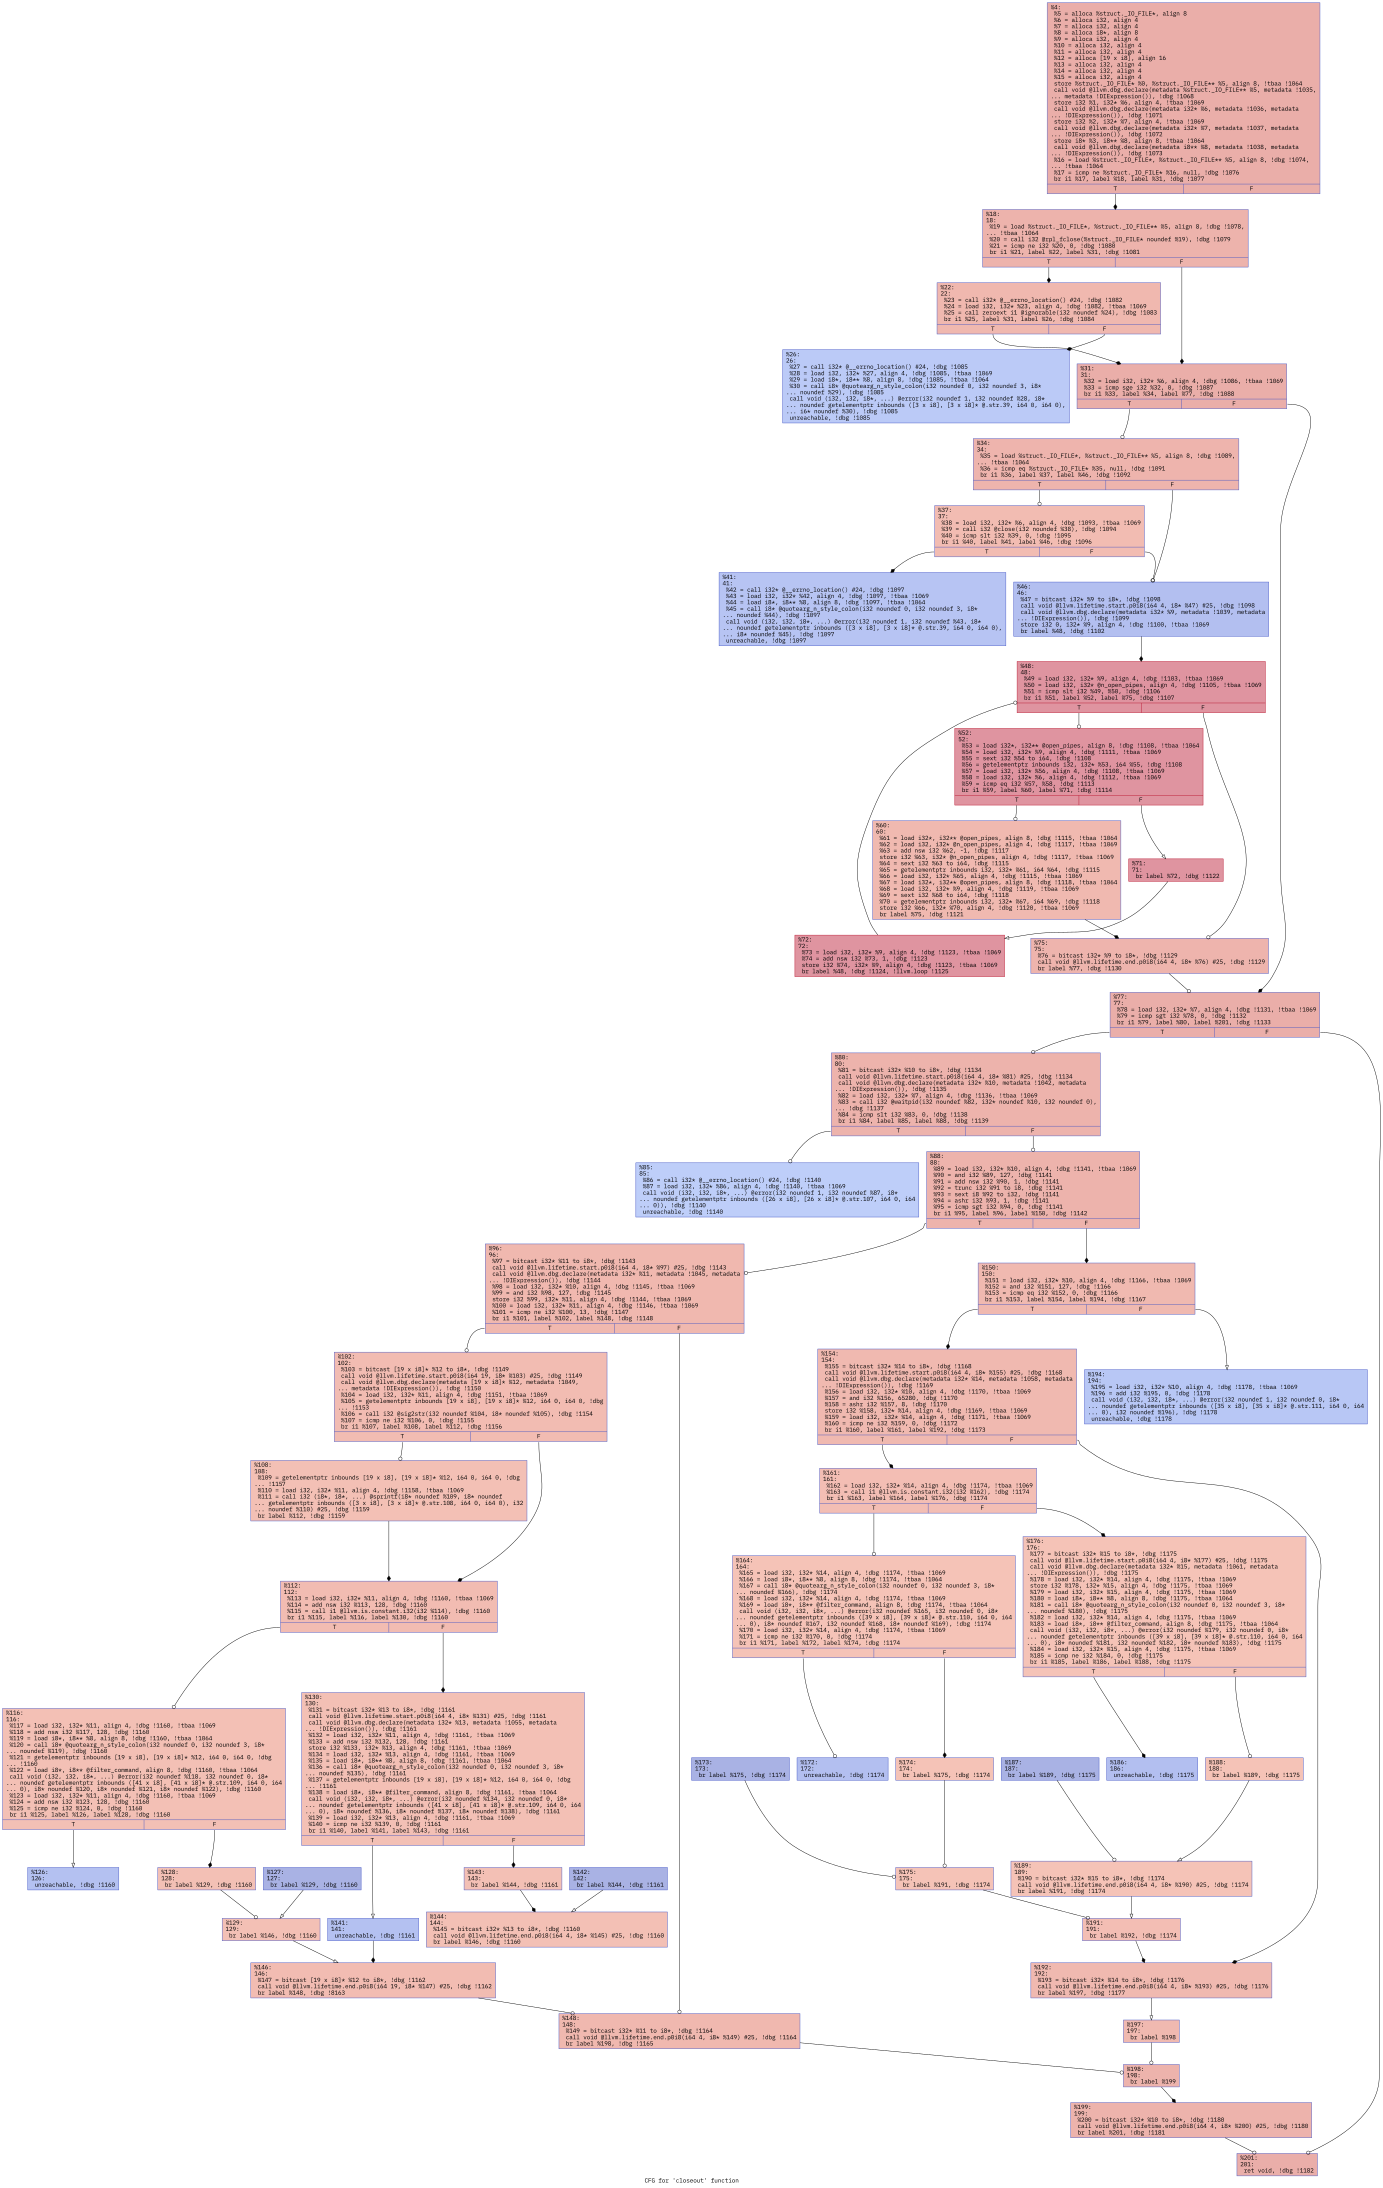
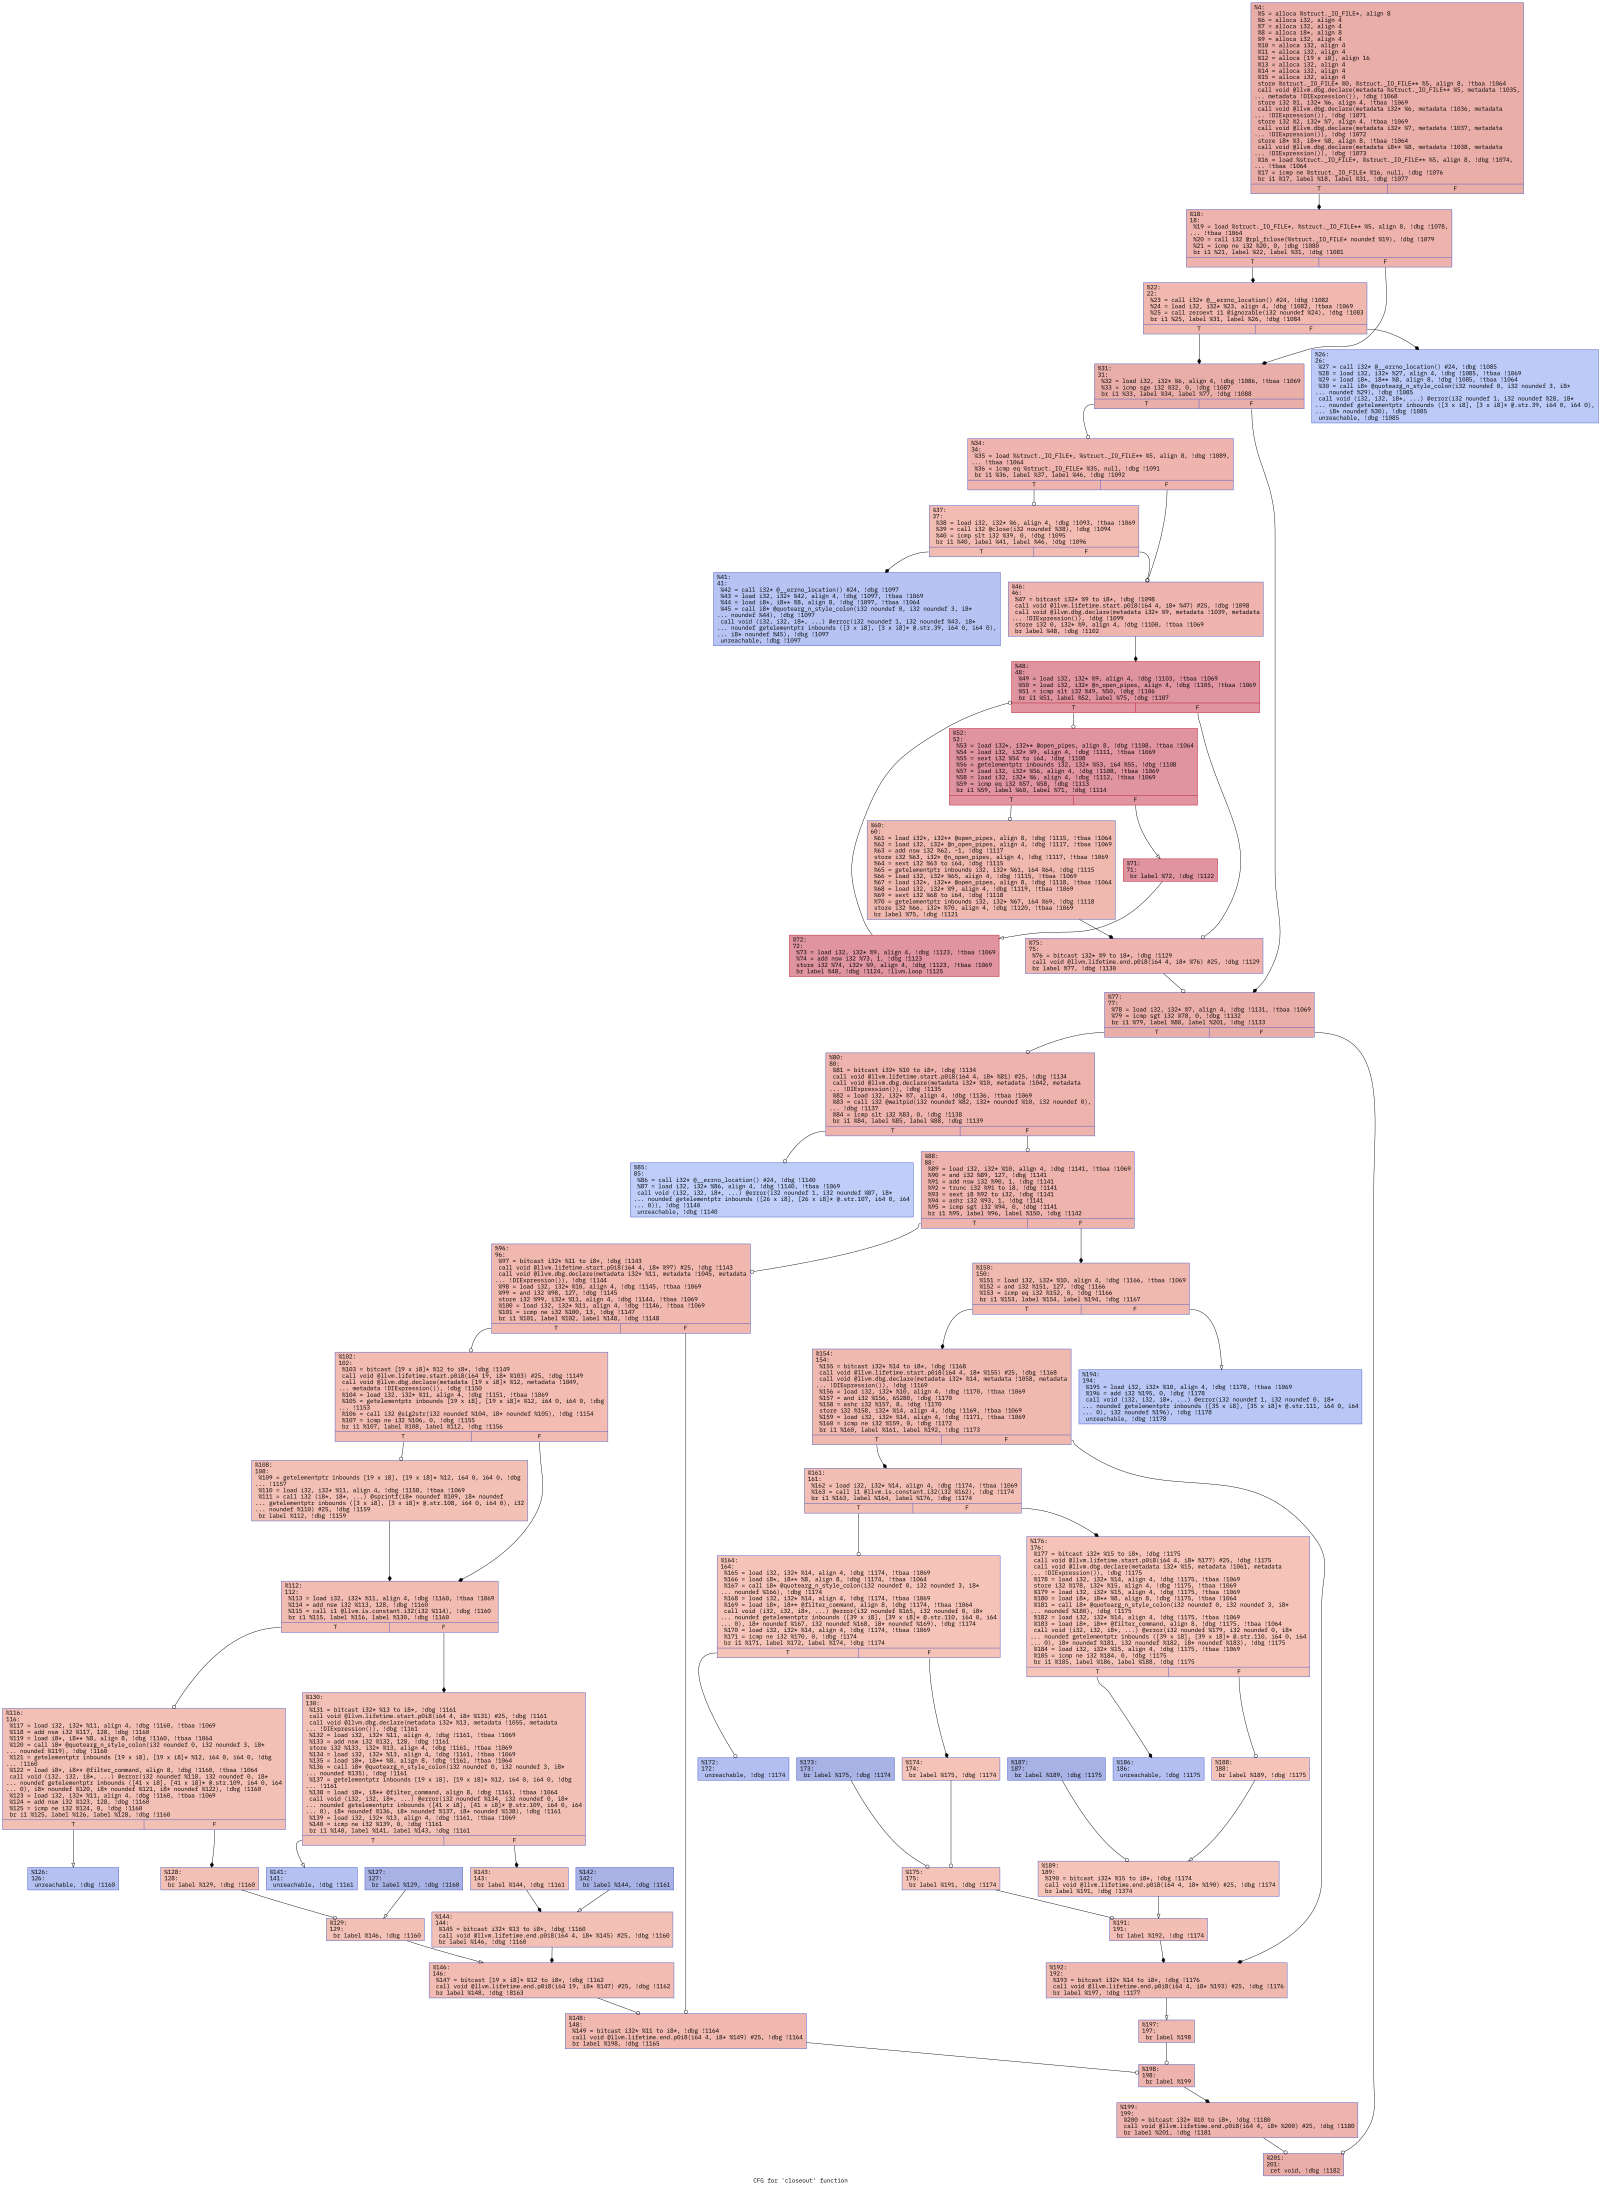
(842, 412) -> (1371, 412)
(1141, 609) -> (1136, 609)
(1060, 1891) -> (1087, 1891)
(373, 1949) -> (552, 1952)
